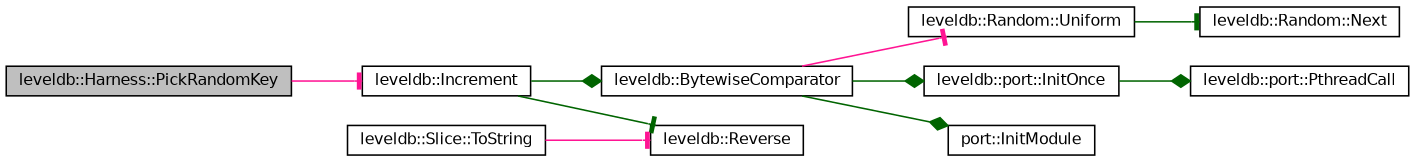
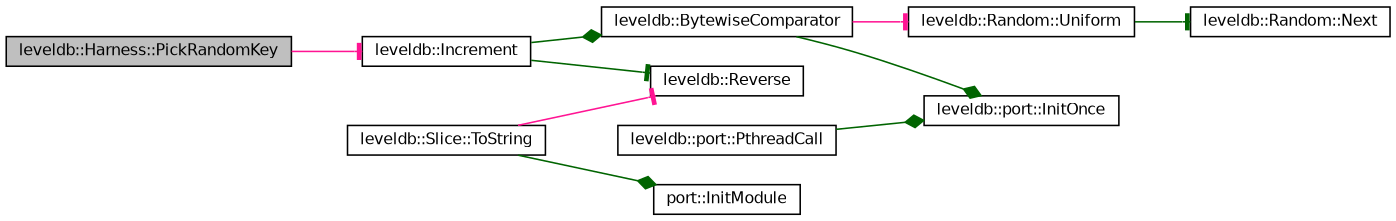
(1145, 81) -> (871, 126)
(866, 109) -> (578, 168)
